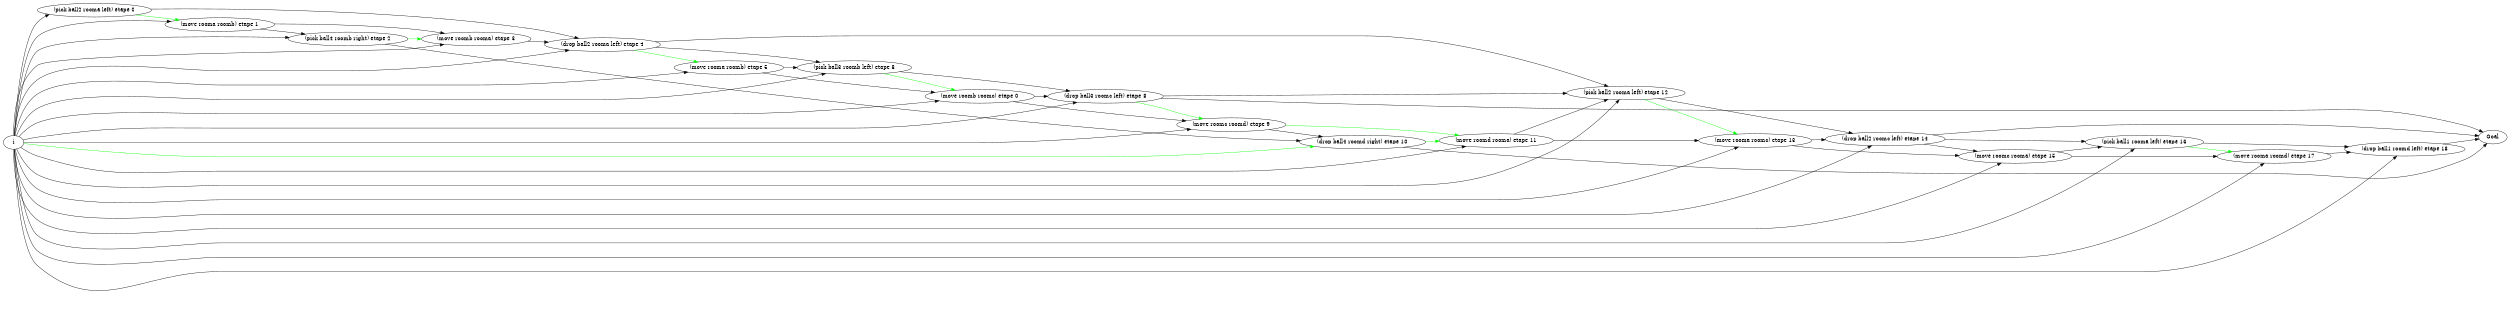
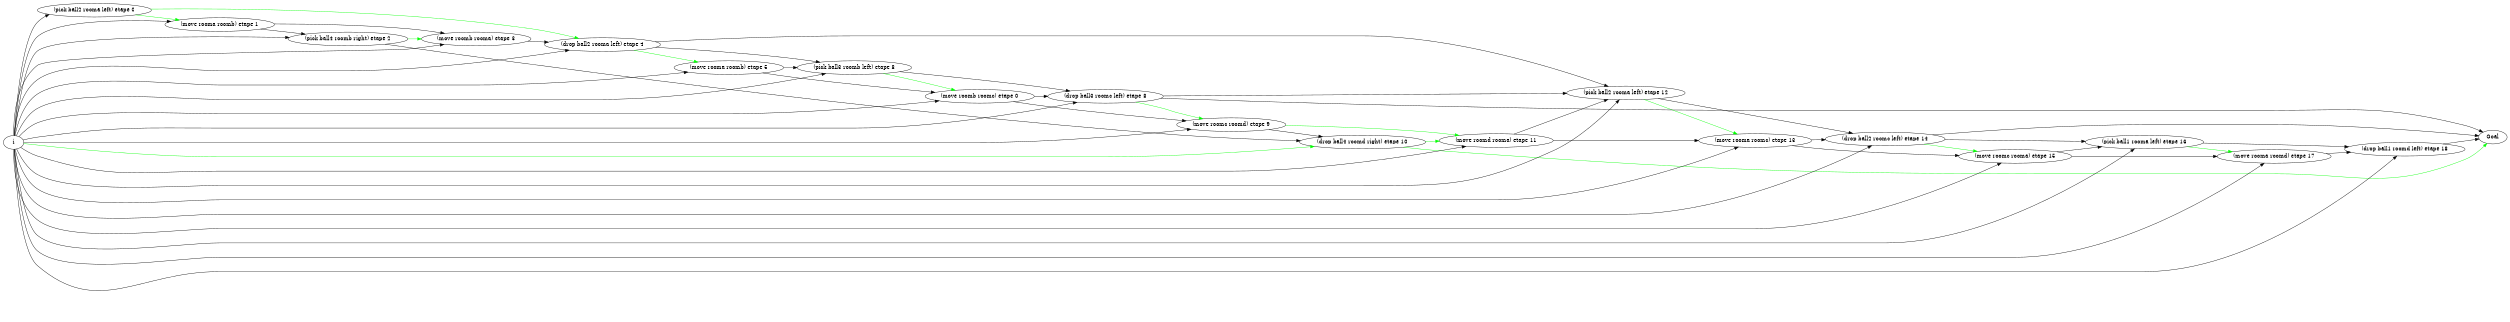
(363, 13) -> (363, 13)
(1949, 148) -> (1949, 148)
(1947, 173) -> (1947, 173)
